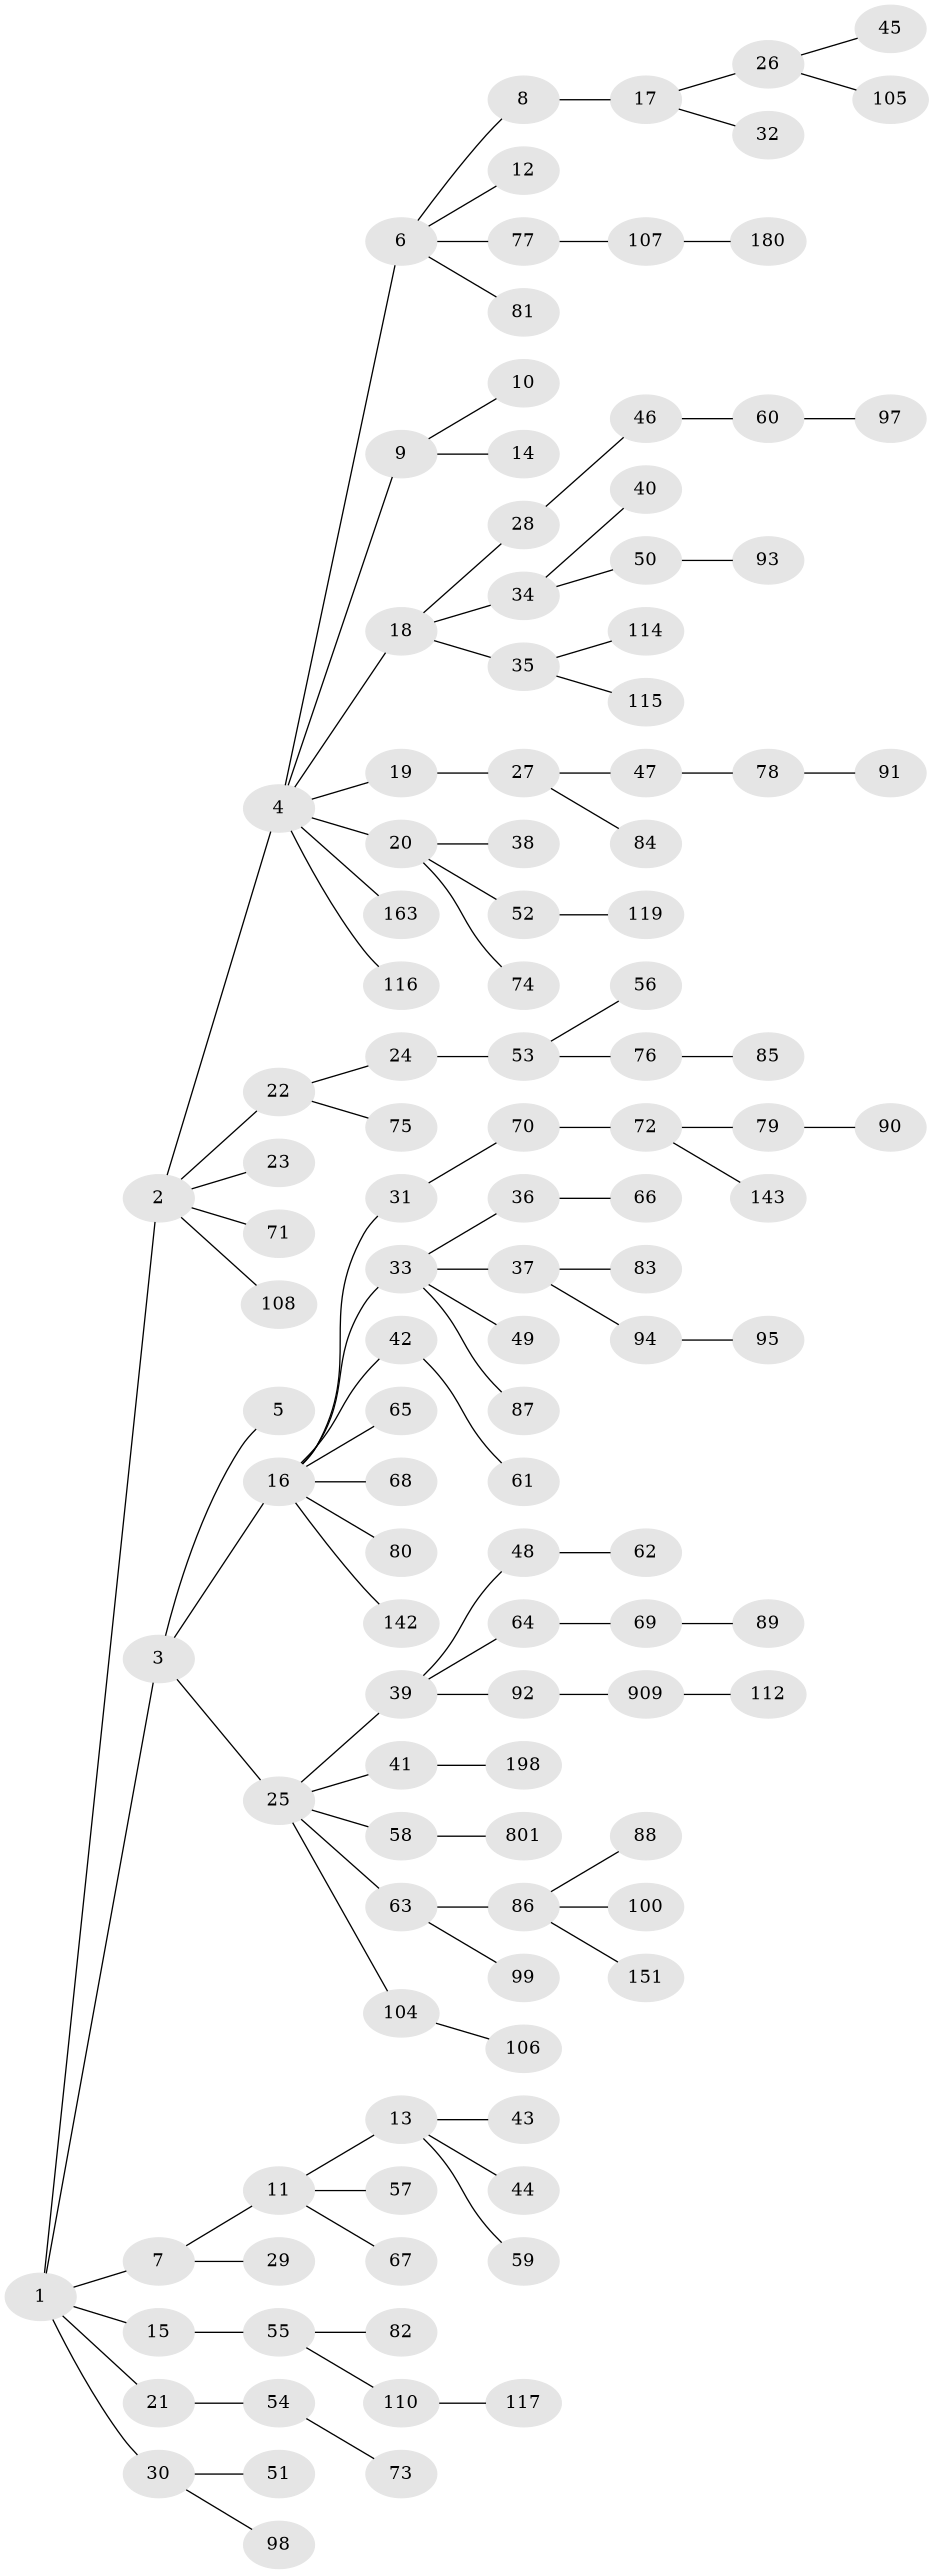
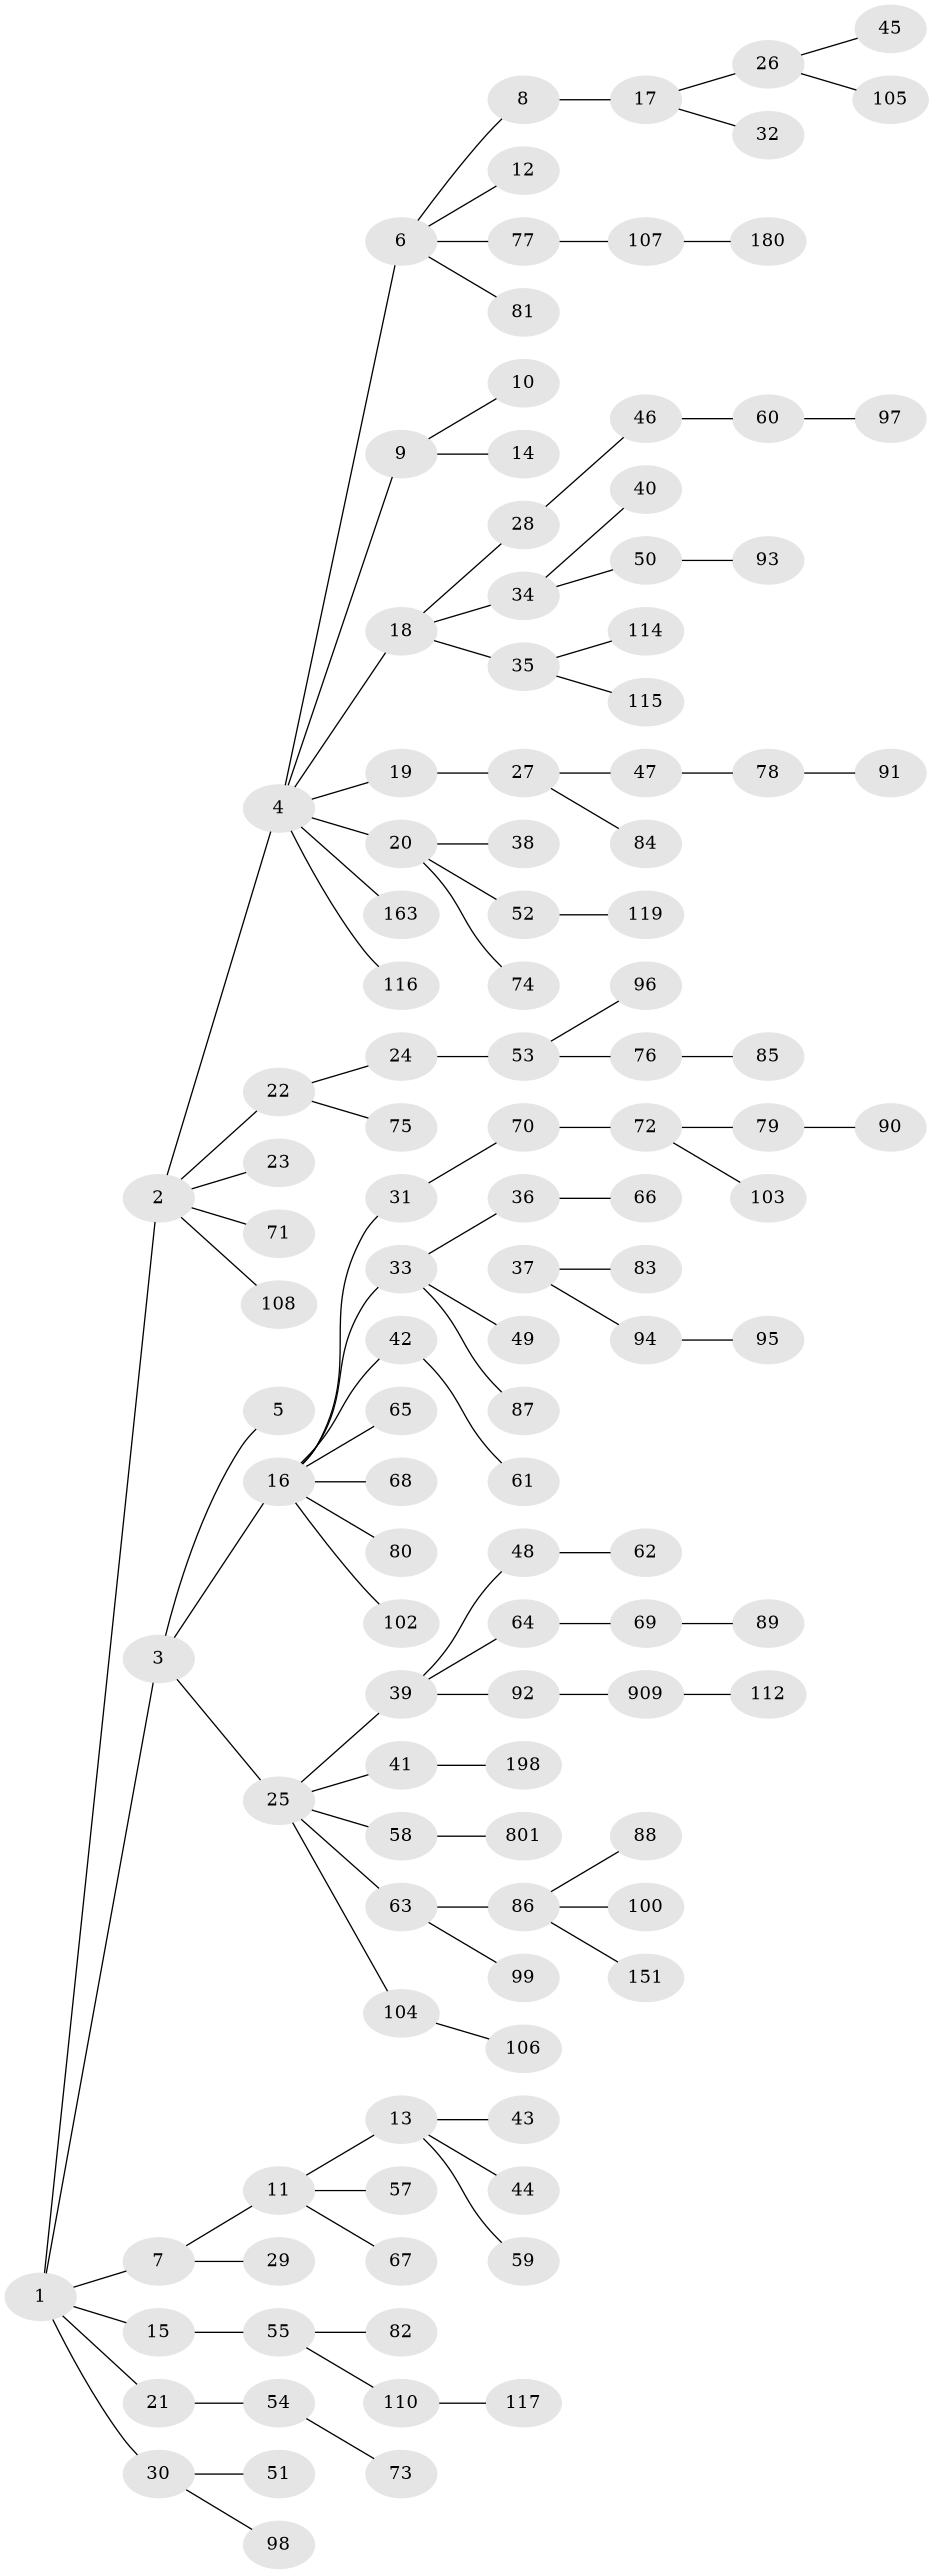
(646, 986) -> (646, 986)
(768, 1198) -> (768, 1198)
(463, 1269) -> none
(401, 1624) -> (401, 1624)
